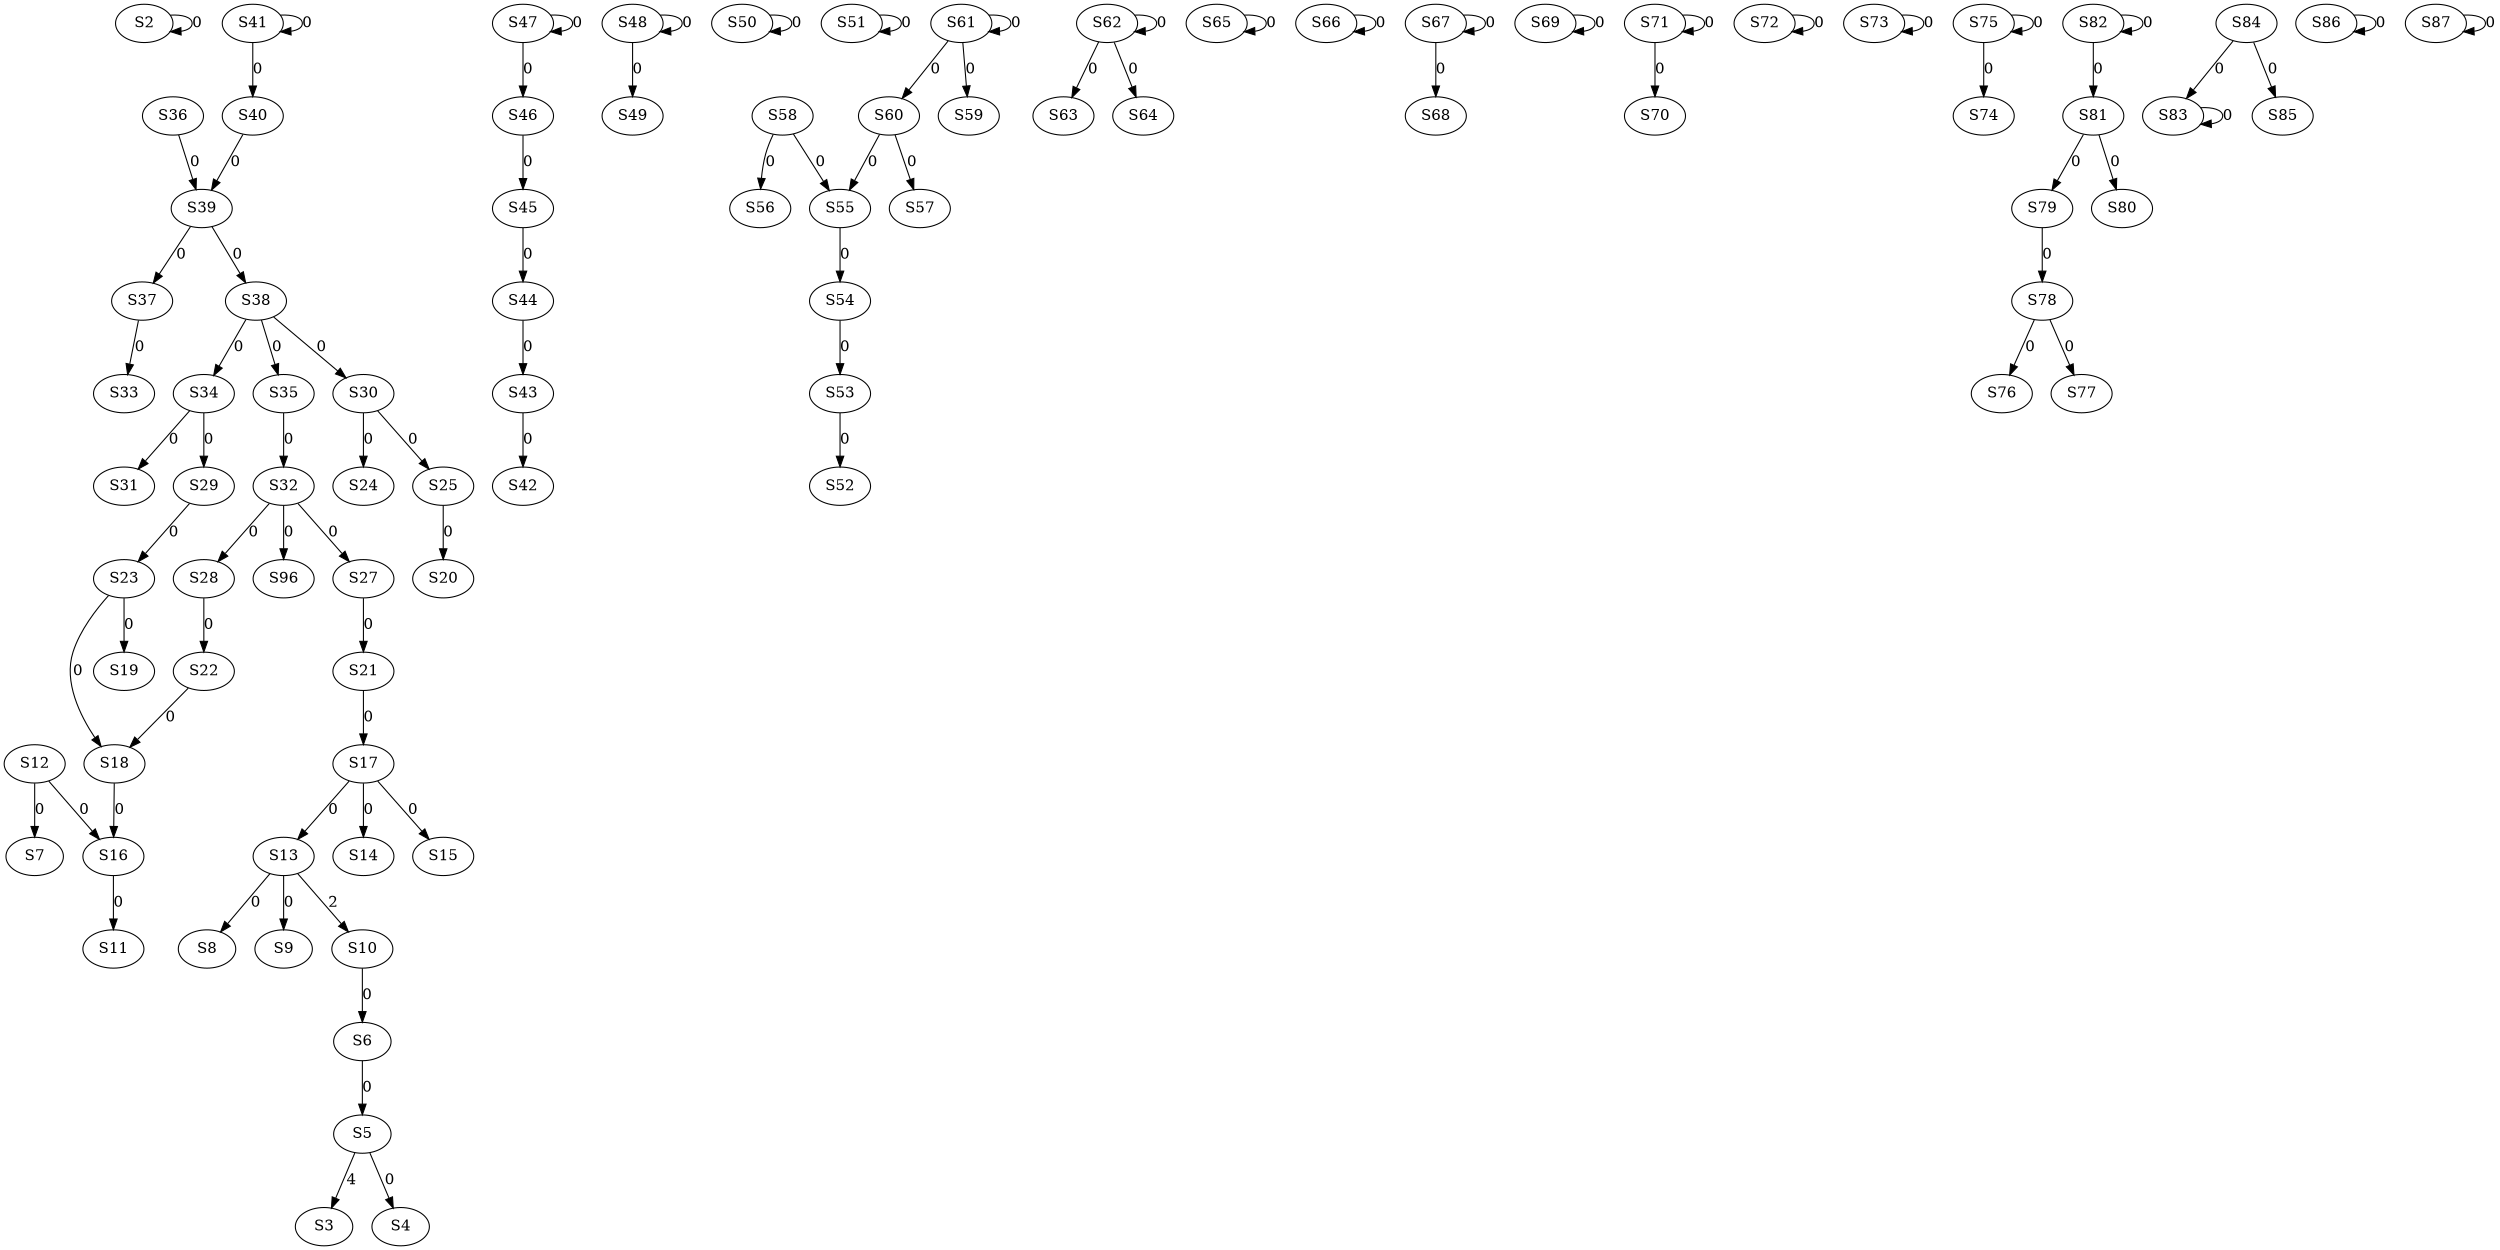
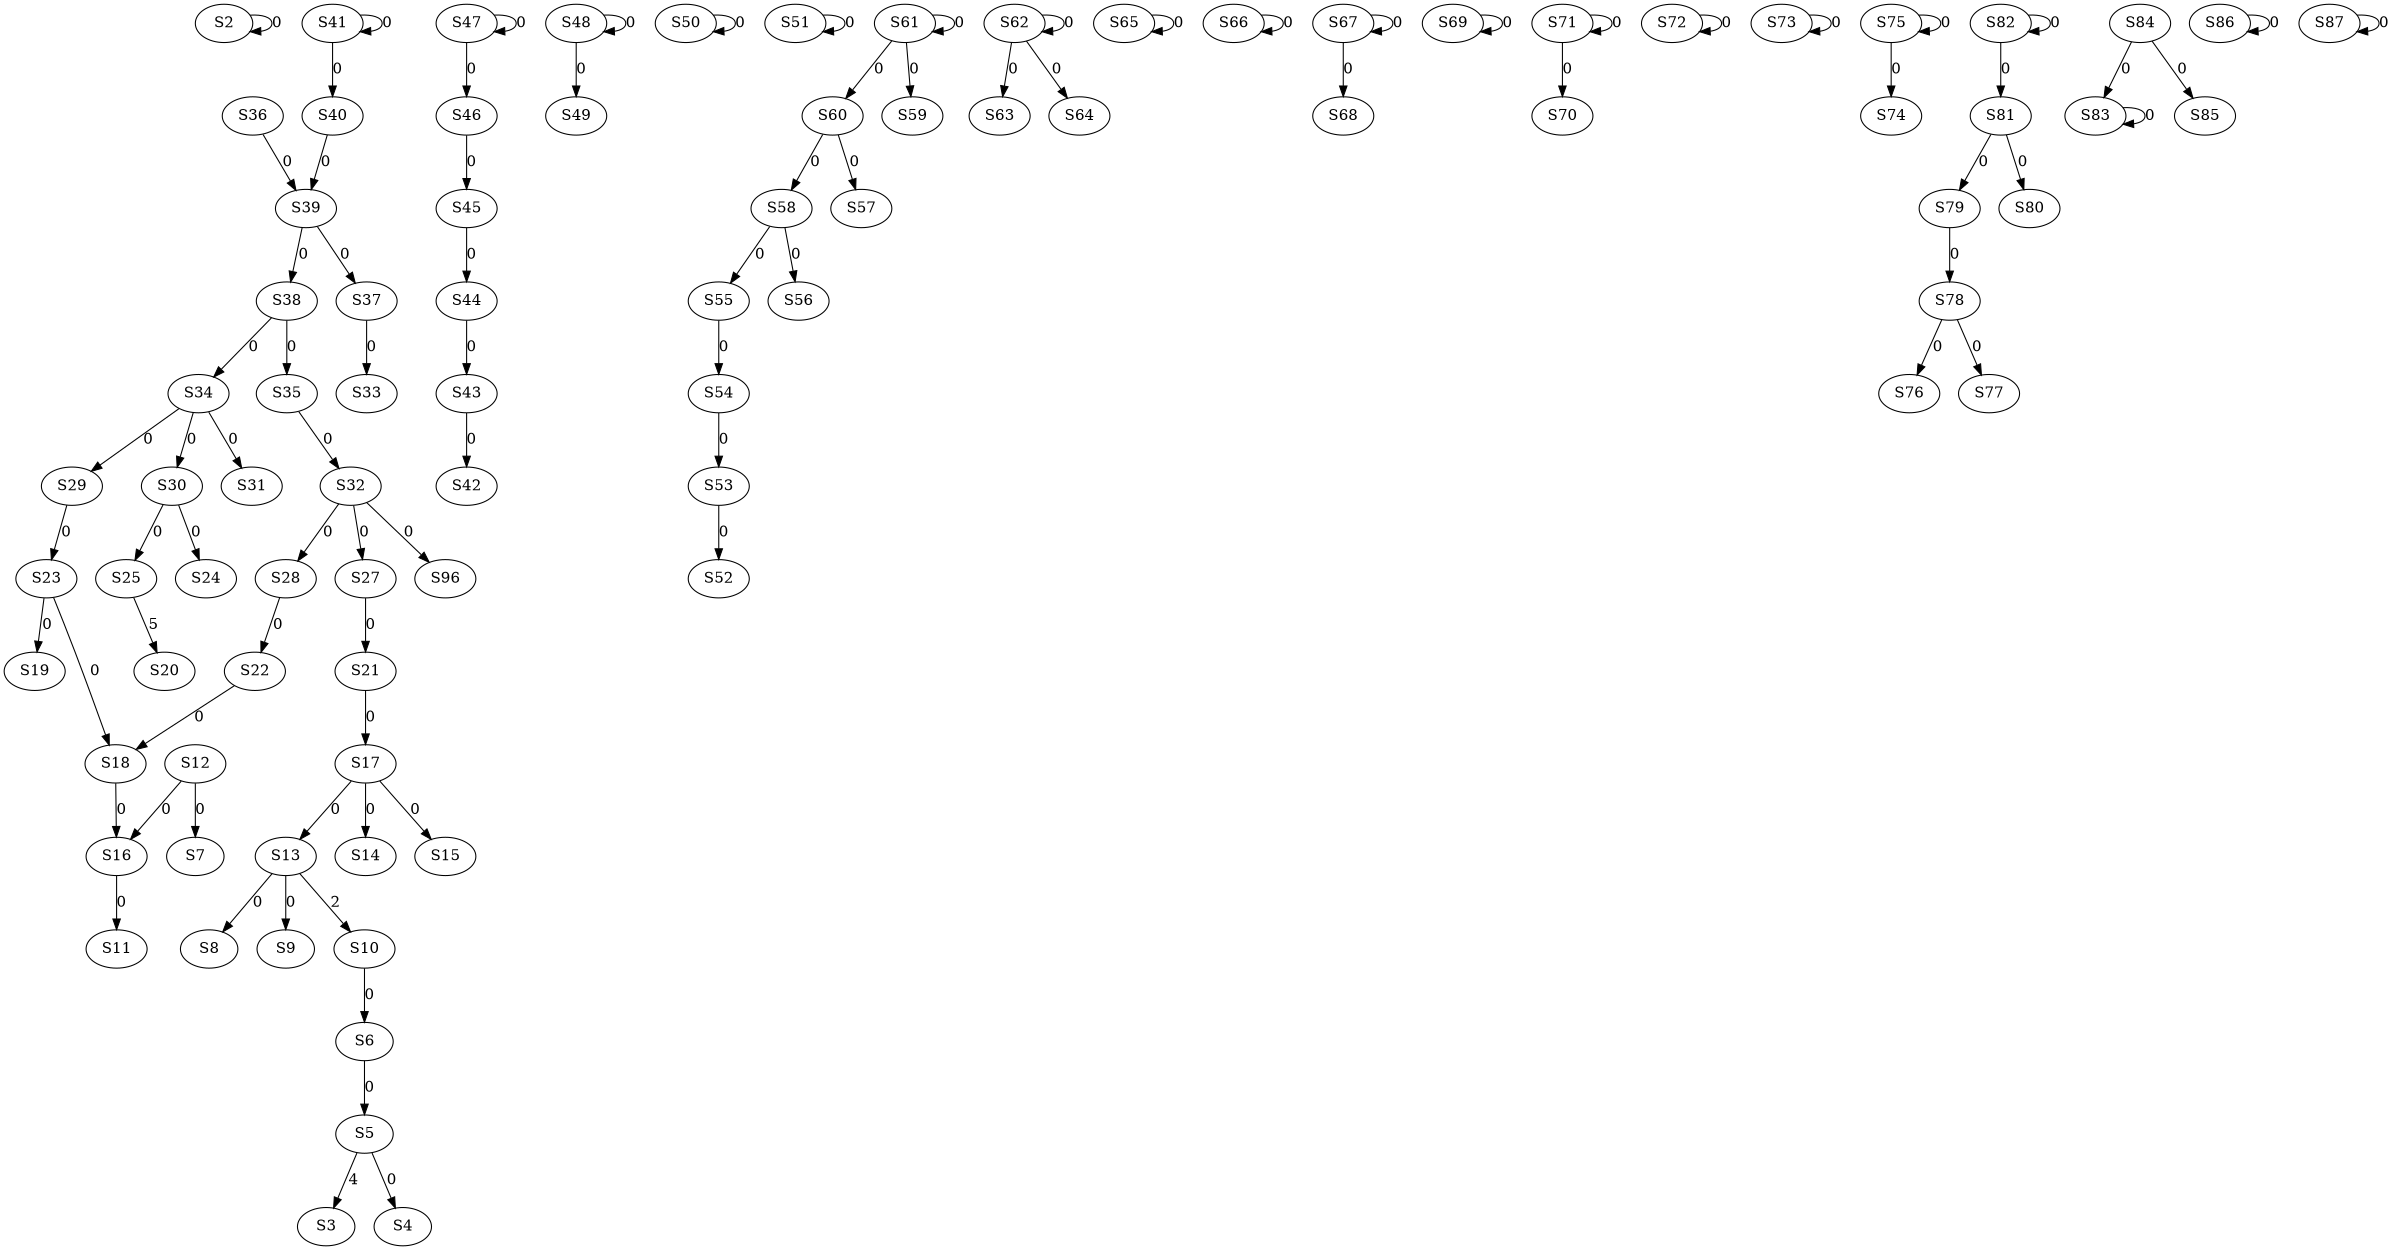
(867, 157) -> (810, 158)
(306, 344) -> (187, 435)
(449, 532) -> (154, 625)
